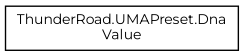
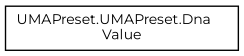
(122, 28) -> (122, 28)
